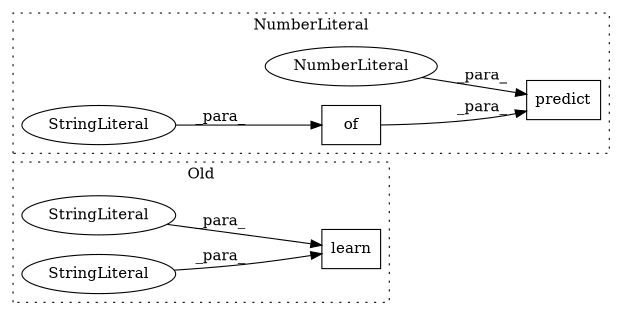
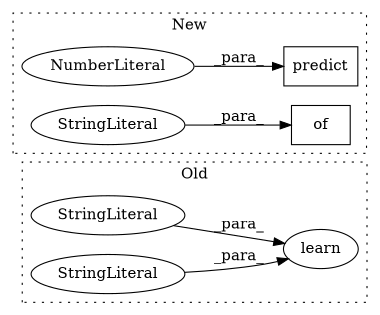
(311, 26) -> (190, 26)
(449, 122) -> none
(351, 249) -> (321, 249)
